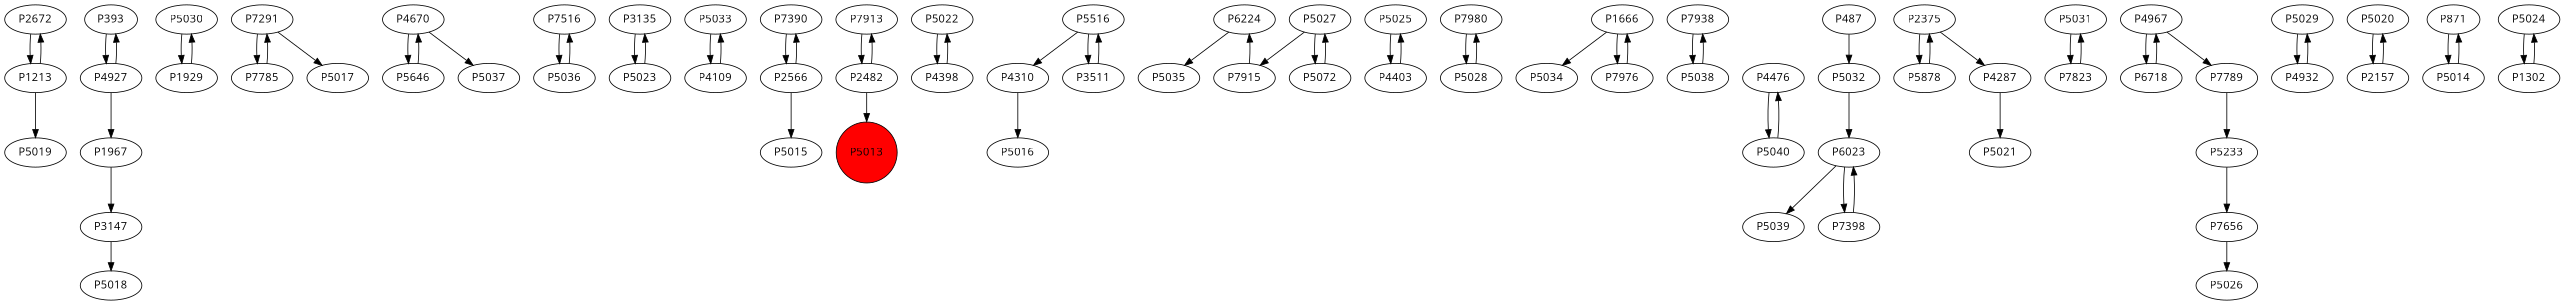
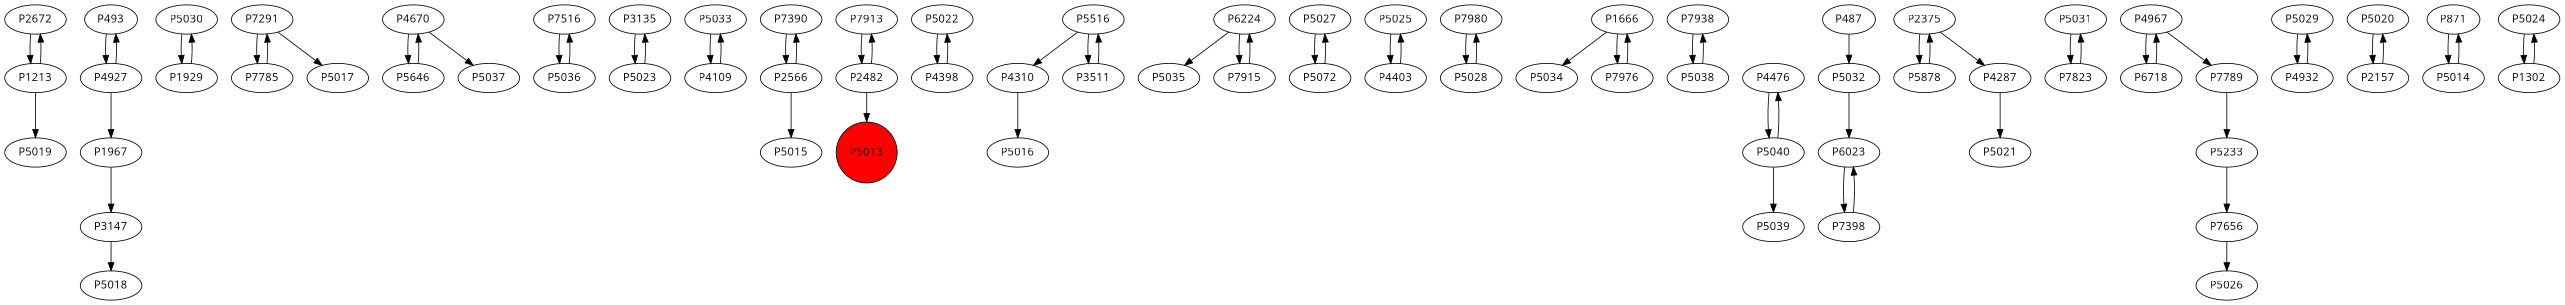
(111, 20) -> (111, 20)
(1286, 46) -> (1239, 45)
(1814, 187) -> (1773, 186)
